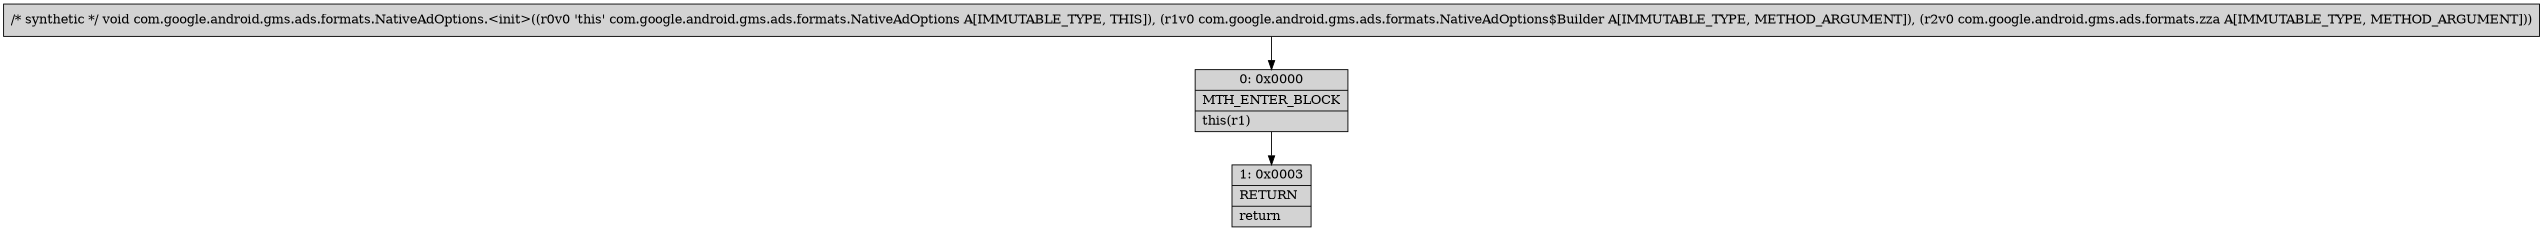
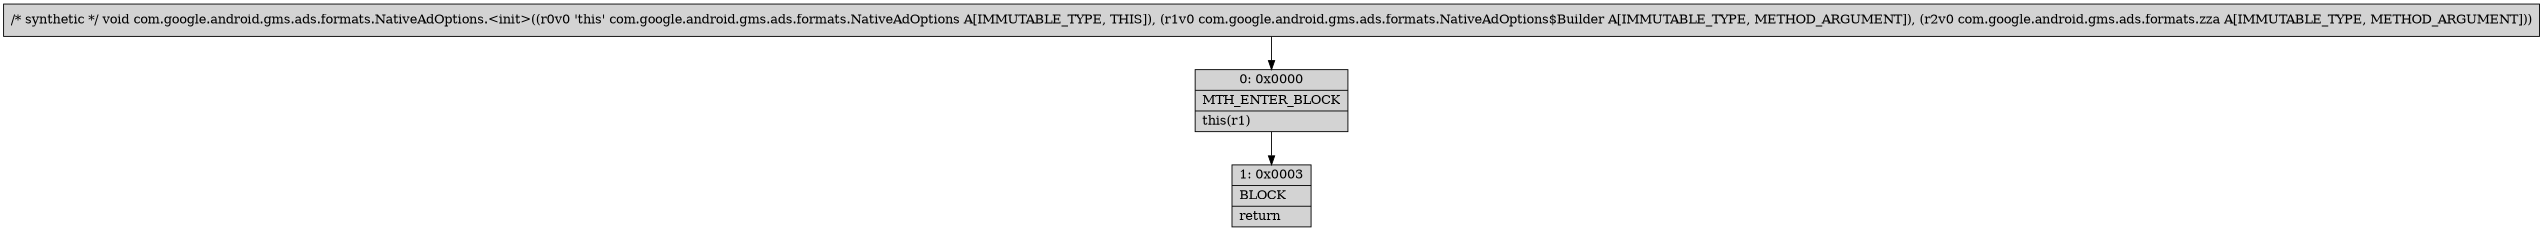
(1268, 195) -> (1263, 195)
